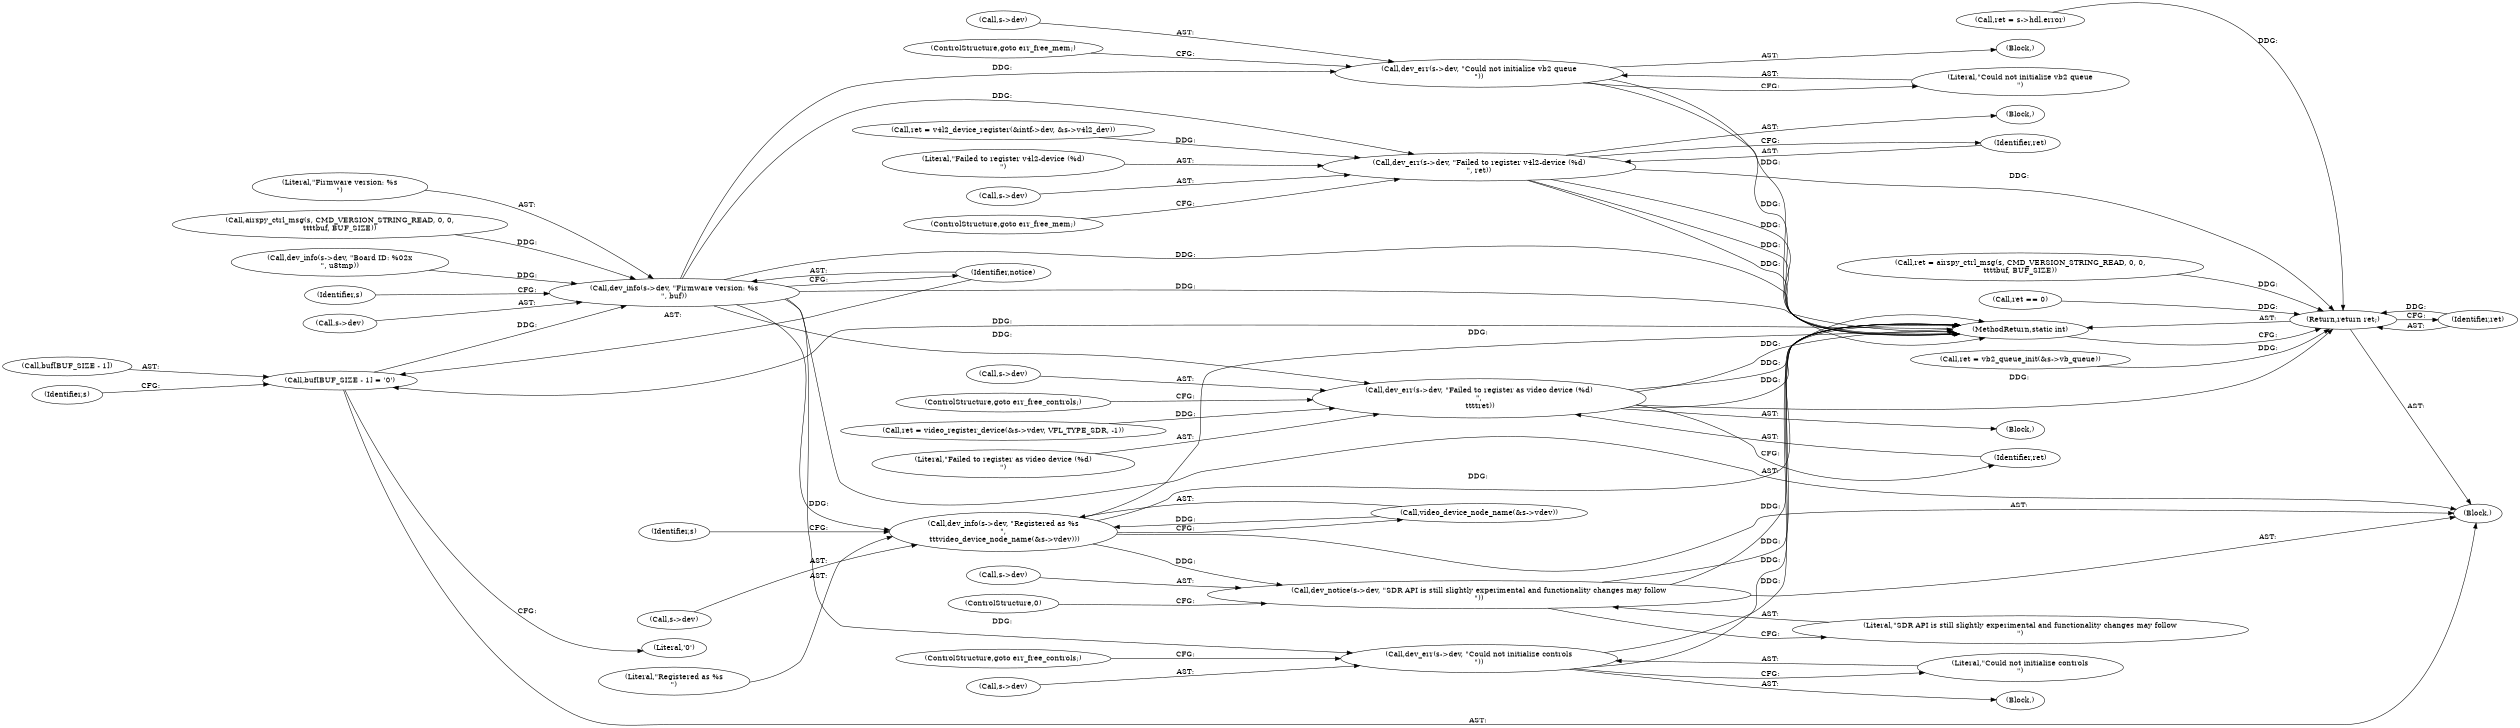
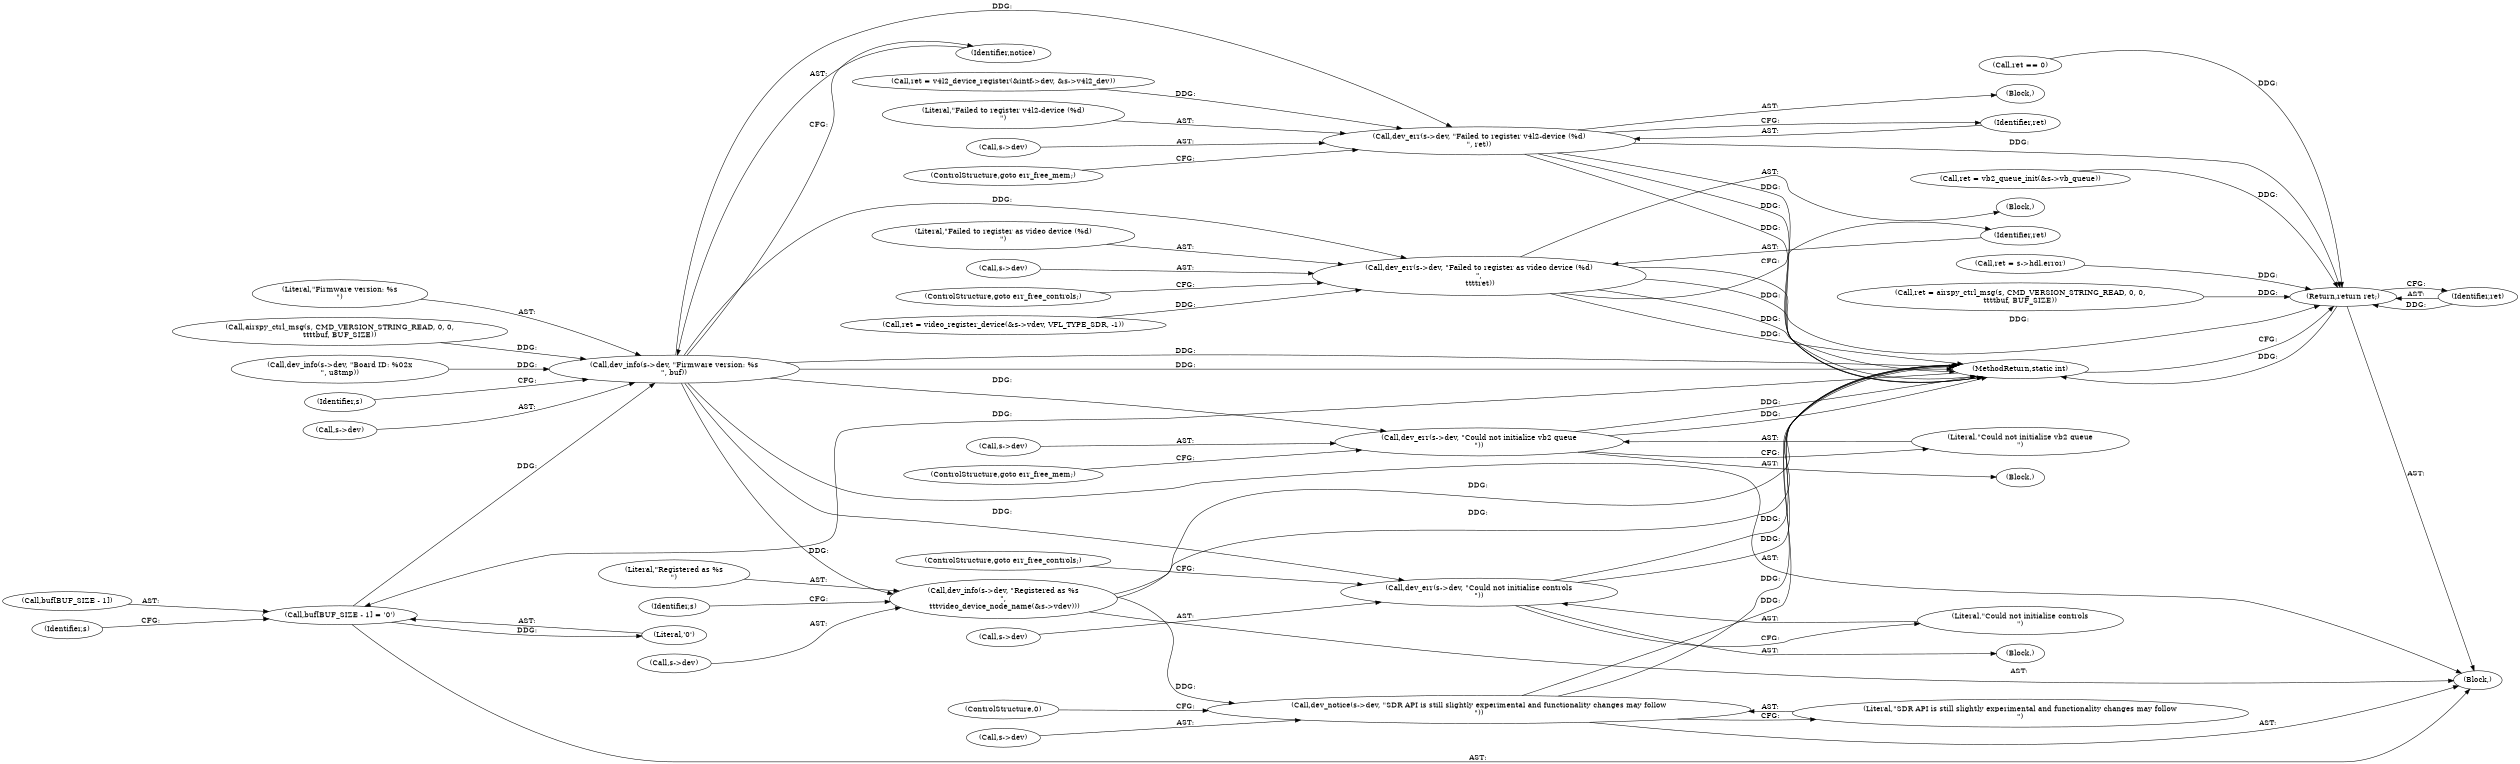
(2269, 319) -> (2269, 357)
(690, 338) -> (529, 626)
(1479, 513) -> none
(528, 611) -> (528, 631)
